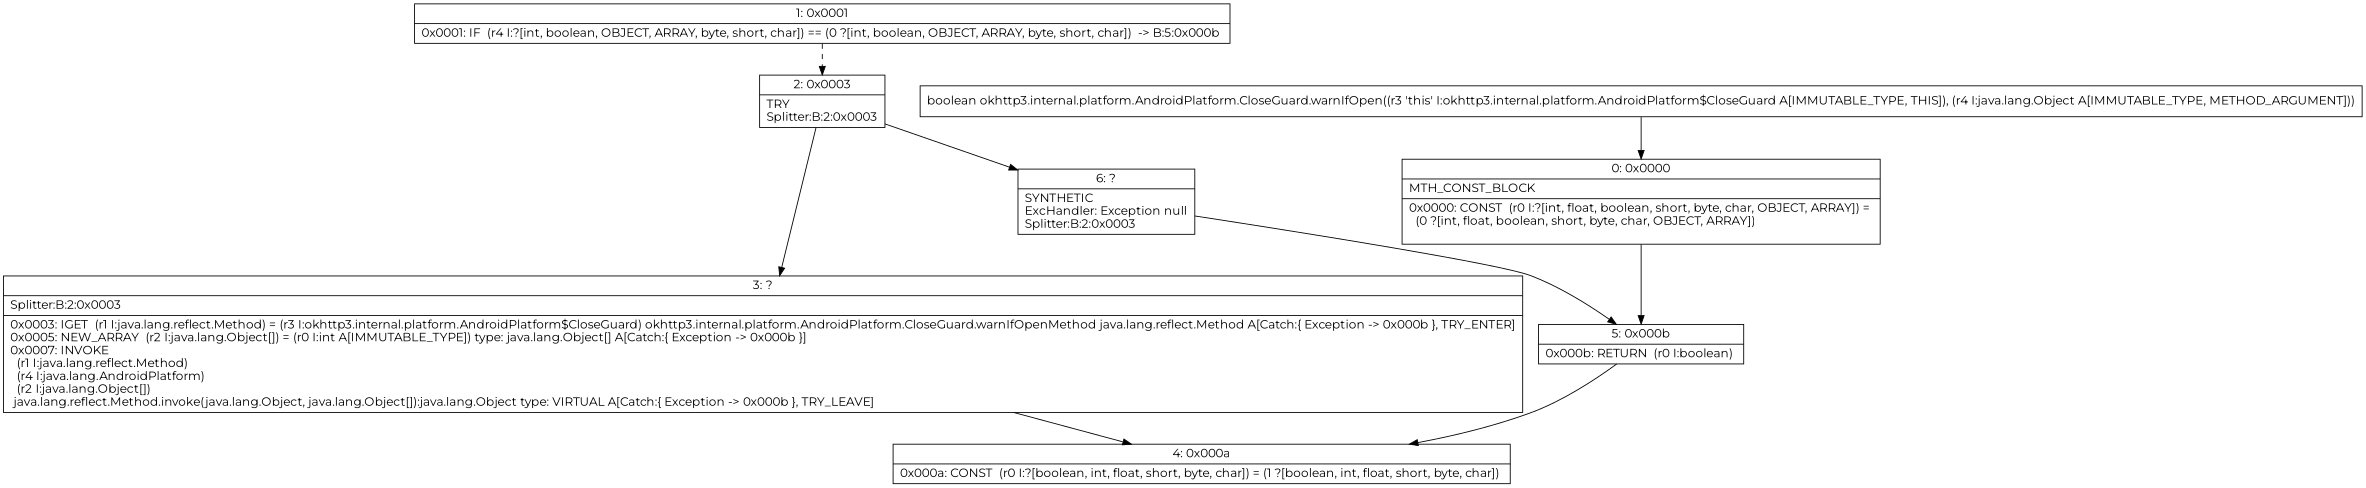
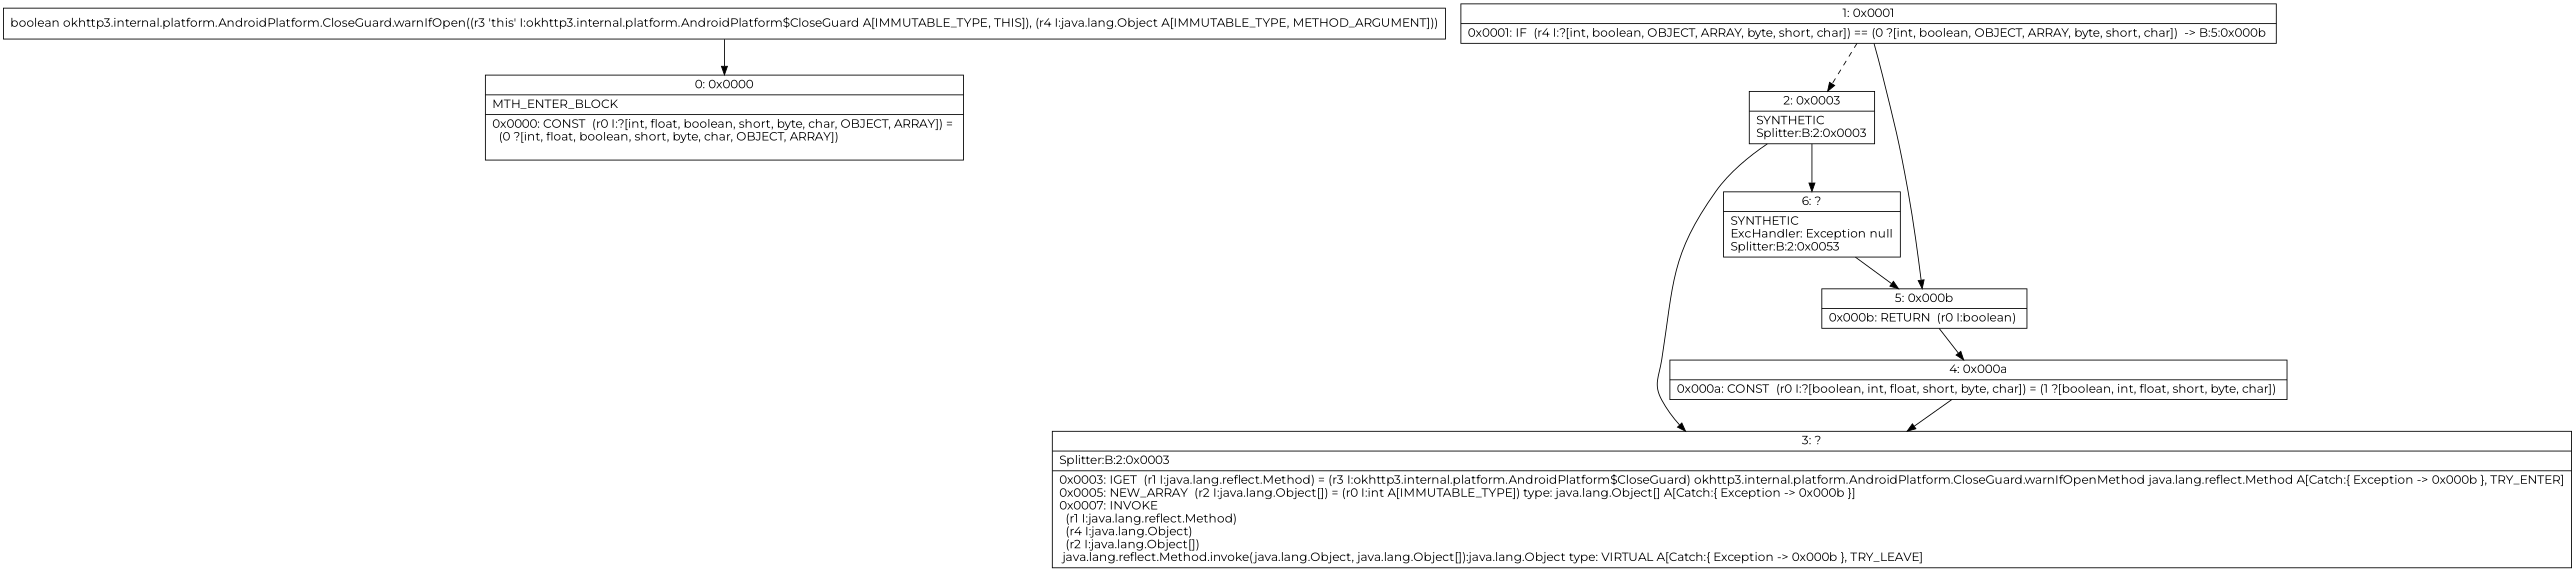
(779, 104) -> (1790, 121)
(1472, 188) -> (555, 104)
(1081, 224) -> (1785, 247)
(1641, 280) -> (1902, 161)
(108, 376) -> (1126, 532)
(1068, 427) -> (1933, 413)
